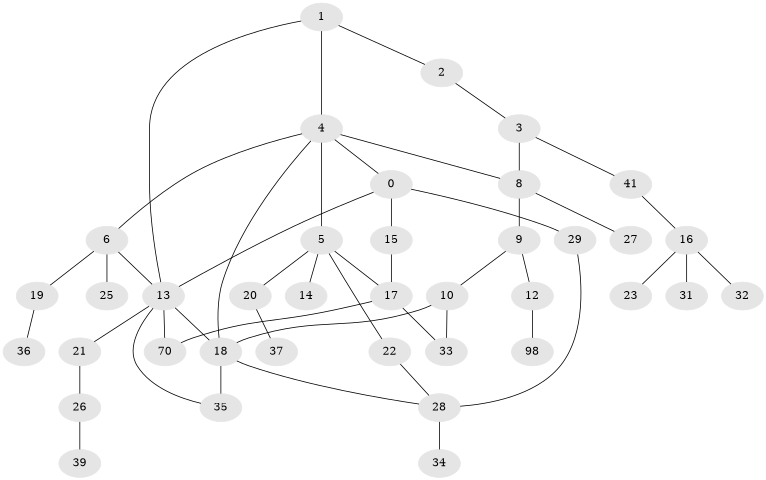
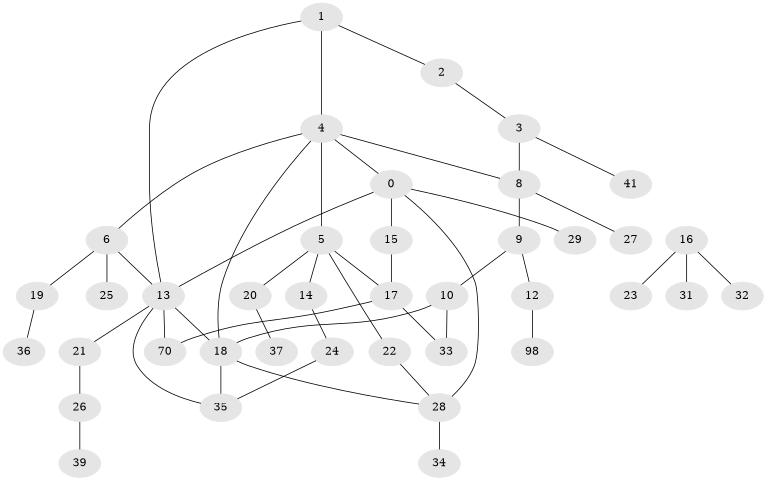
(659, 212) -> none
none -> (332, 352)
(562, 364) -> (476, 287)
